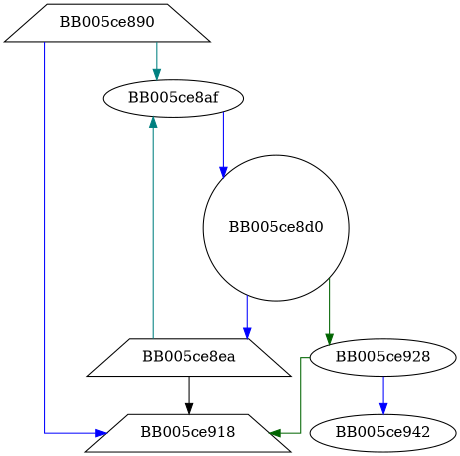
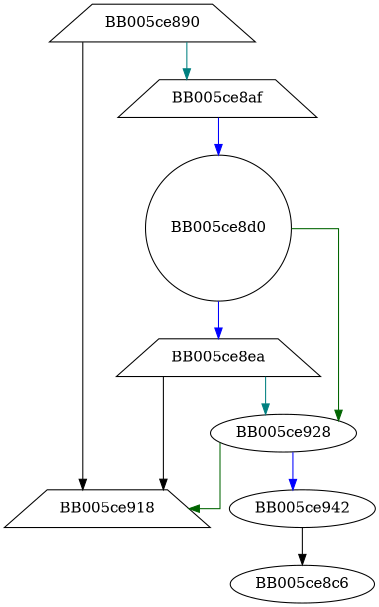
(173, 99) -> (217, 99)
(153, 233) -> (266, 390)
(45, 263) -> (83, 261)
none -> (302, 584)
